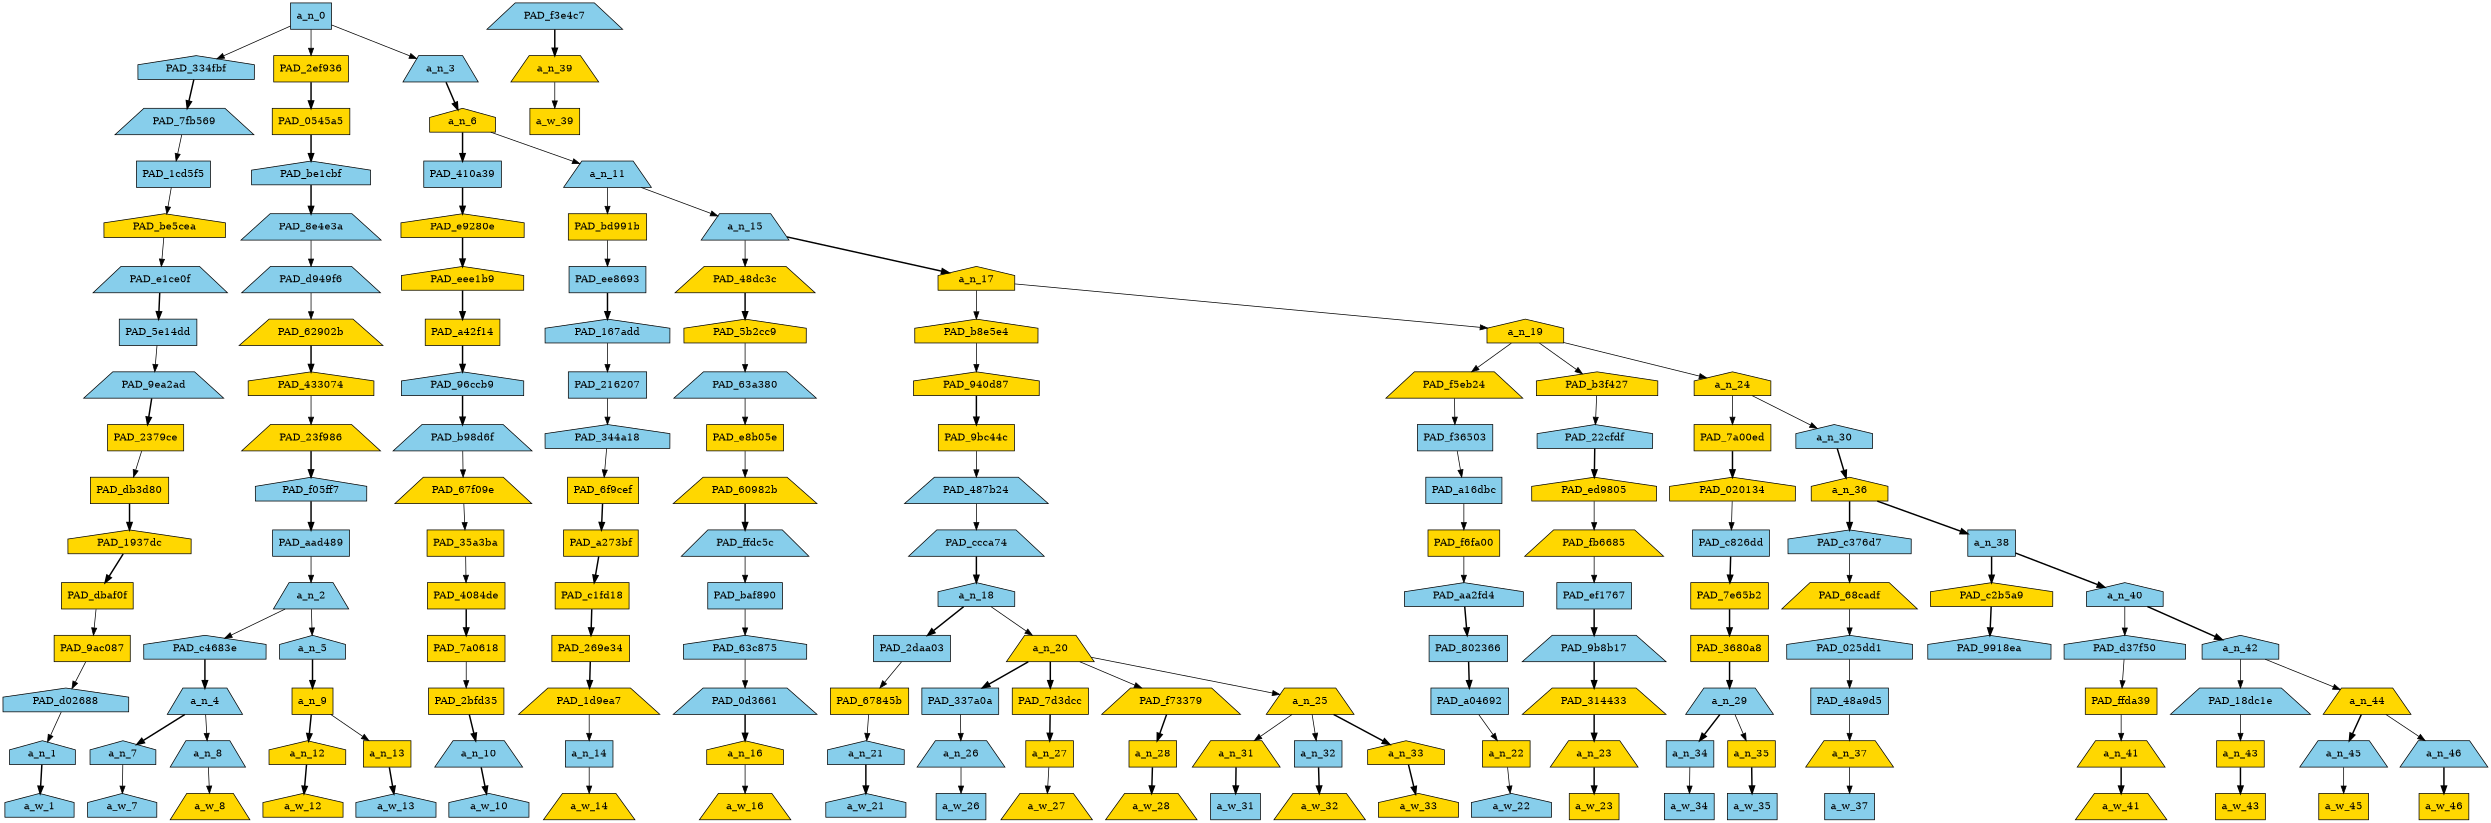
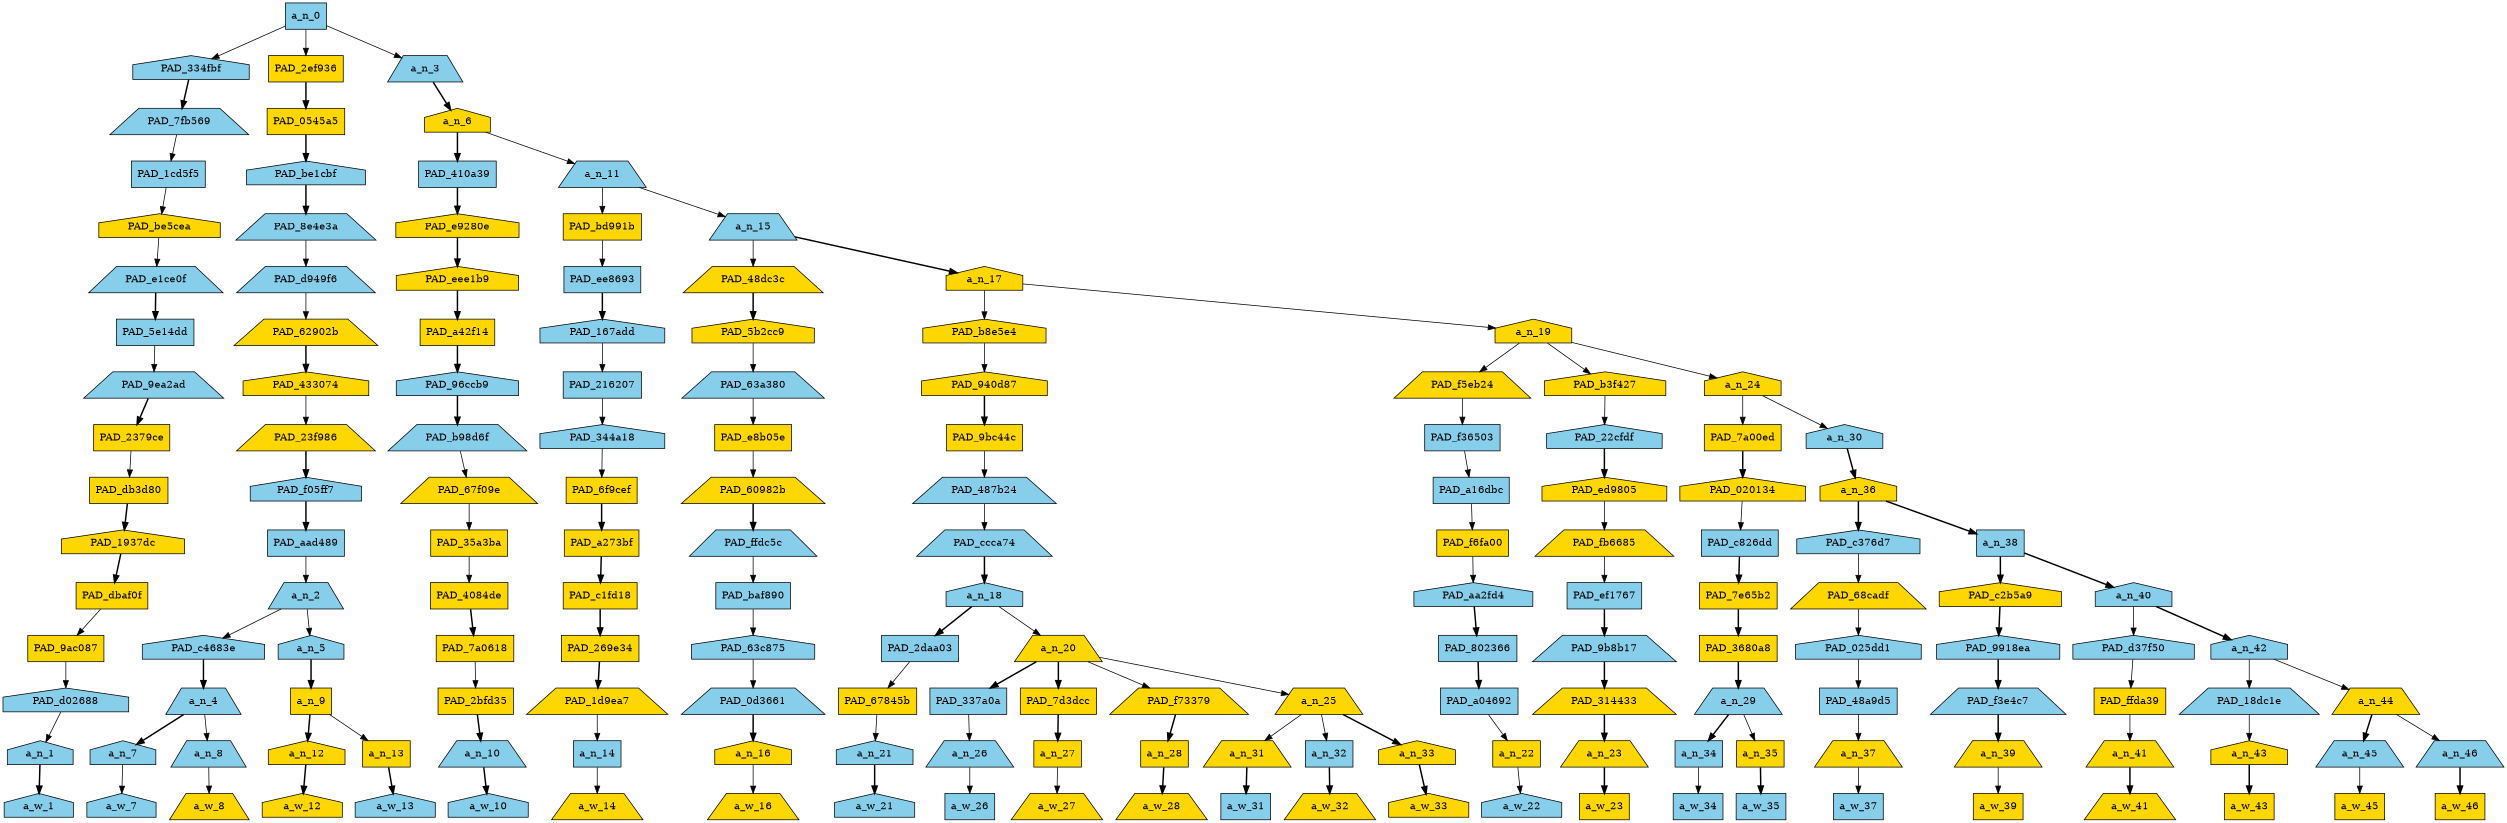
none -> (1998, 670)
(2240, 754) -> (2249, 754)
